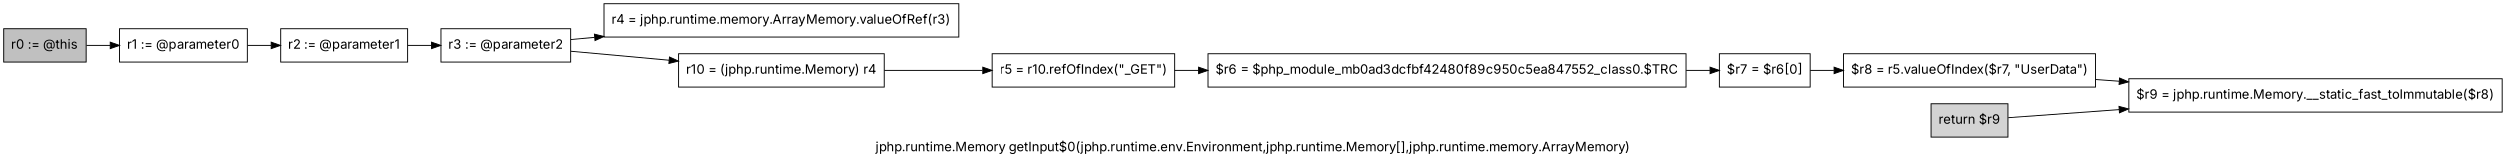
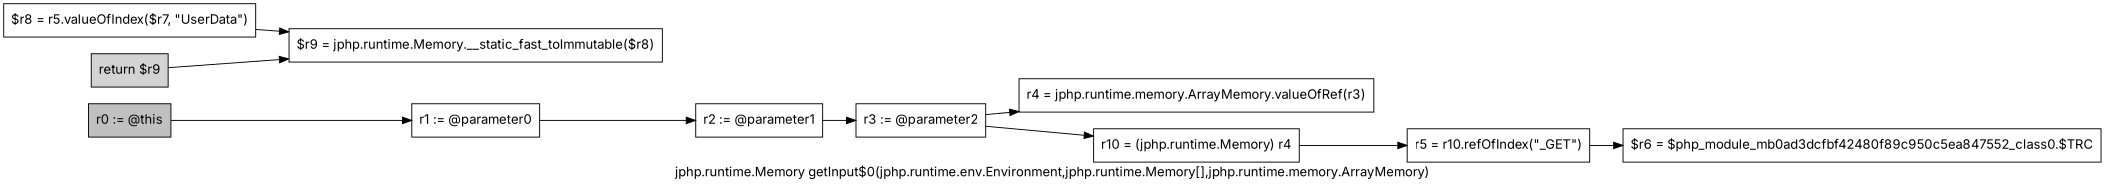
(1765, 70) -> none
